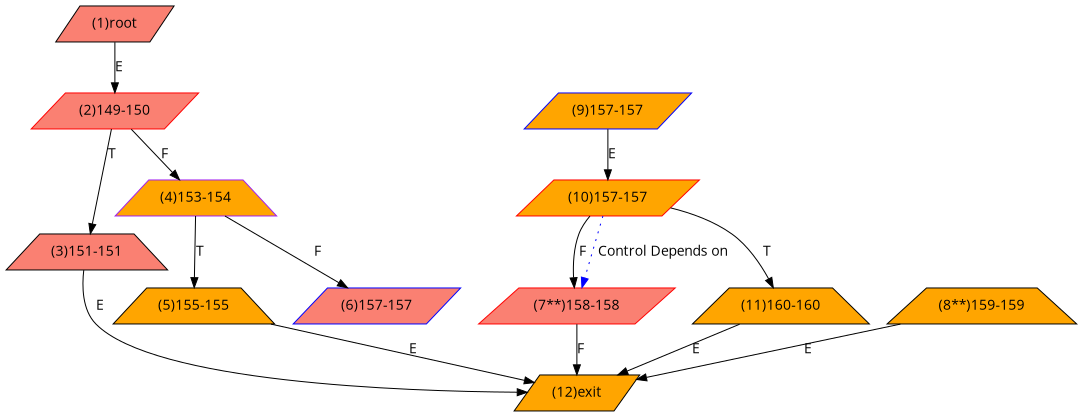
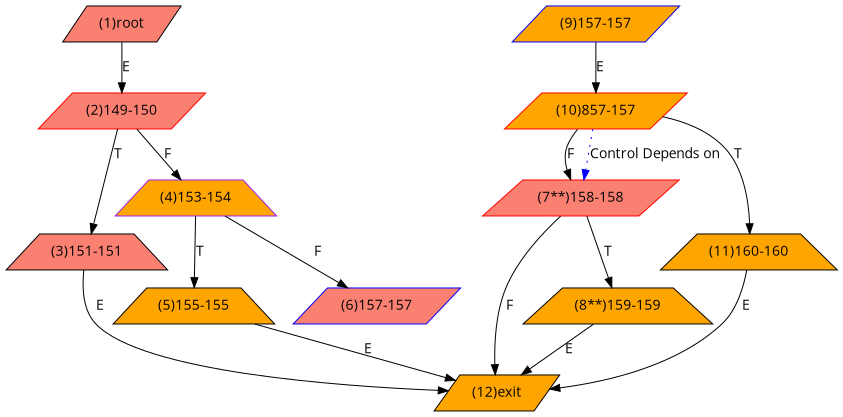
(608, 198) -> (596, 111)
none -> (598, 247)
